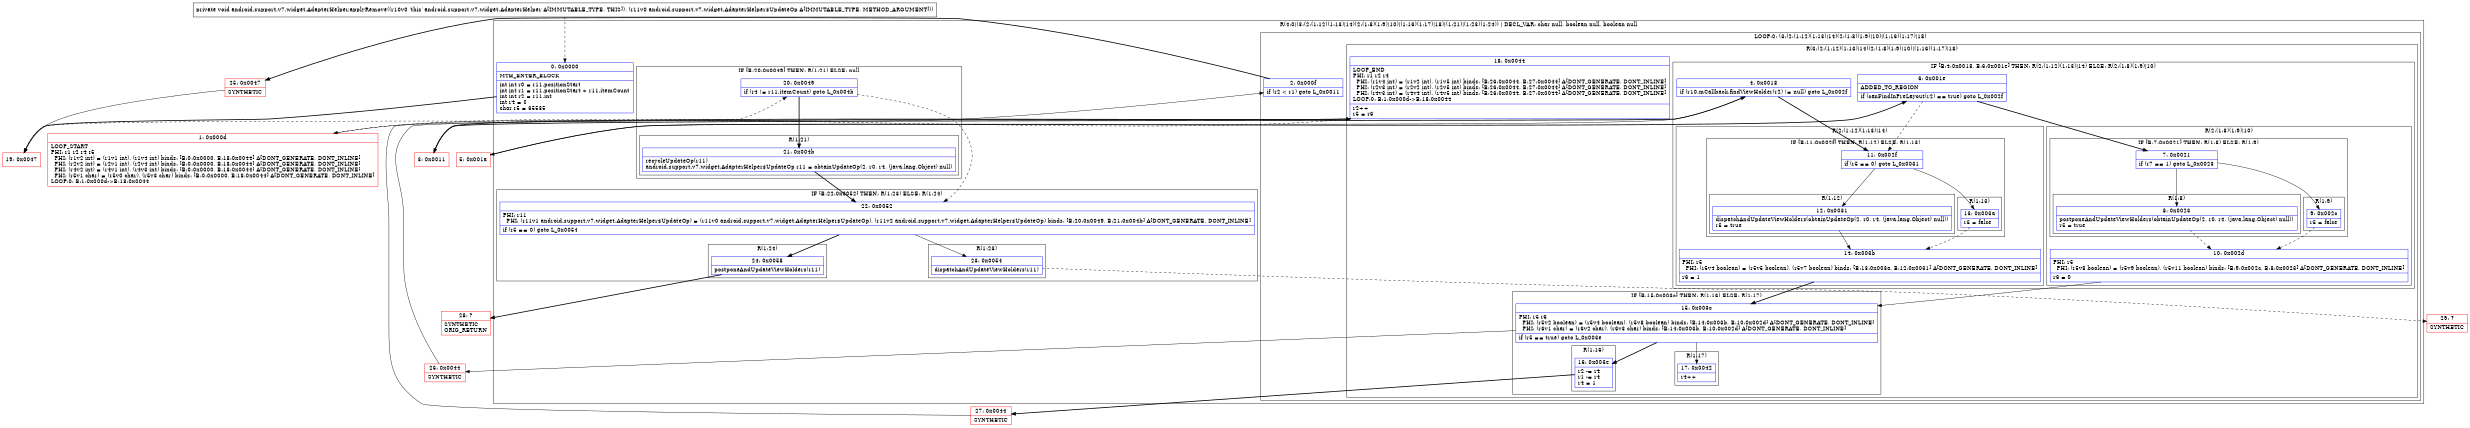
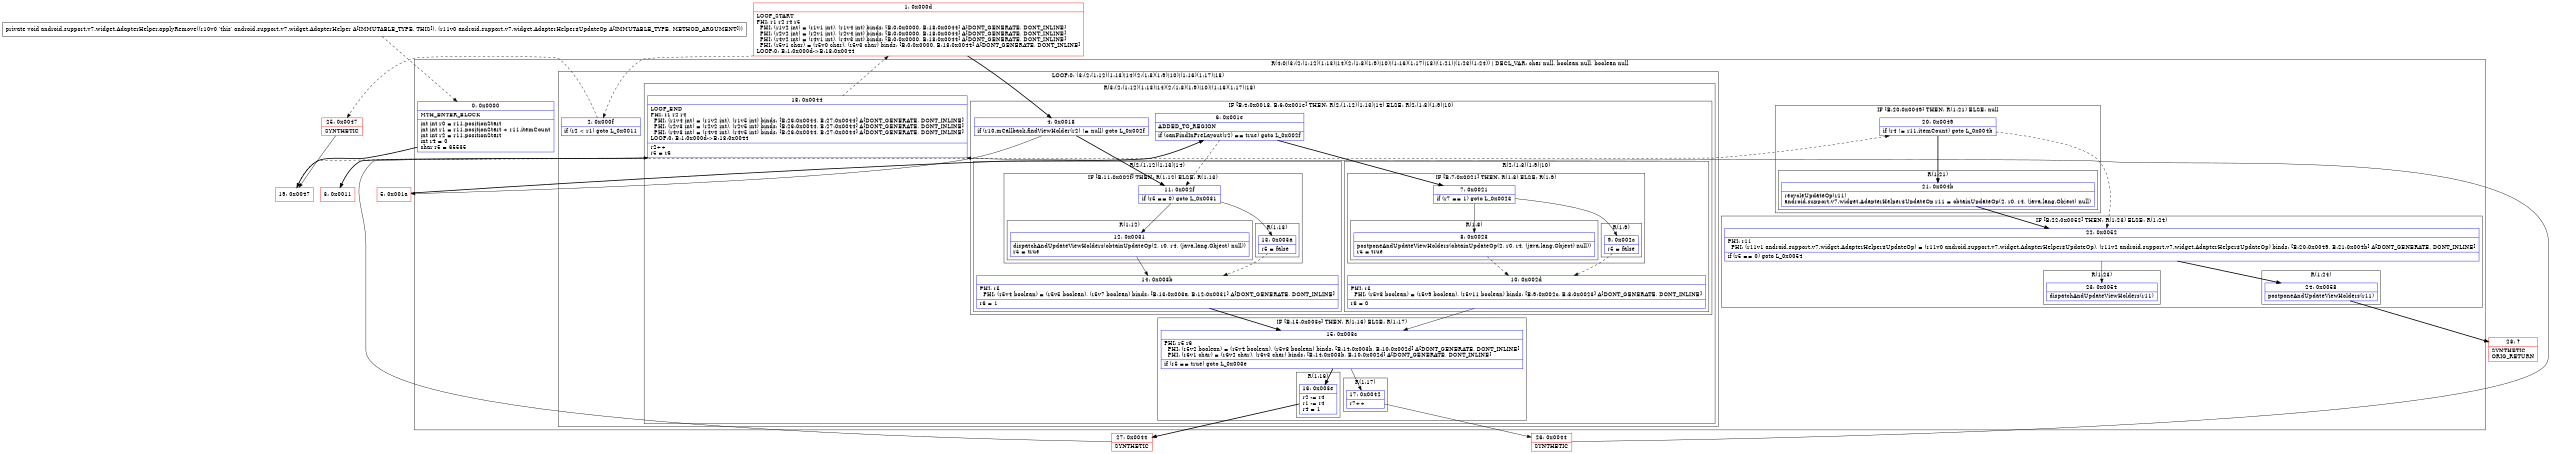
(769, 18) -> (478, 57)
(526, 97) -> (461, 136)
(1006, 117) -> (691, 57)
(1380, 120) -> (1011, 86)
(2447, 323) -> none
(993, 351) -> (1445, 418)
(1689, 377) -> (1357, 404)
